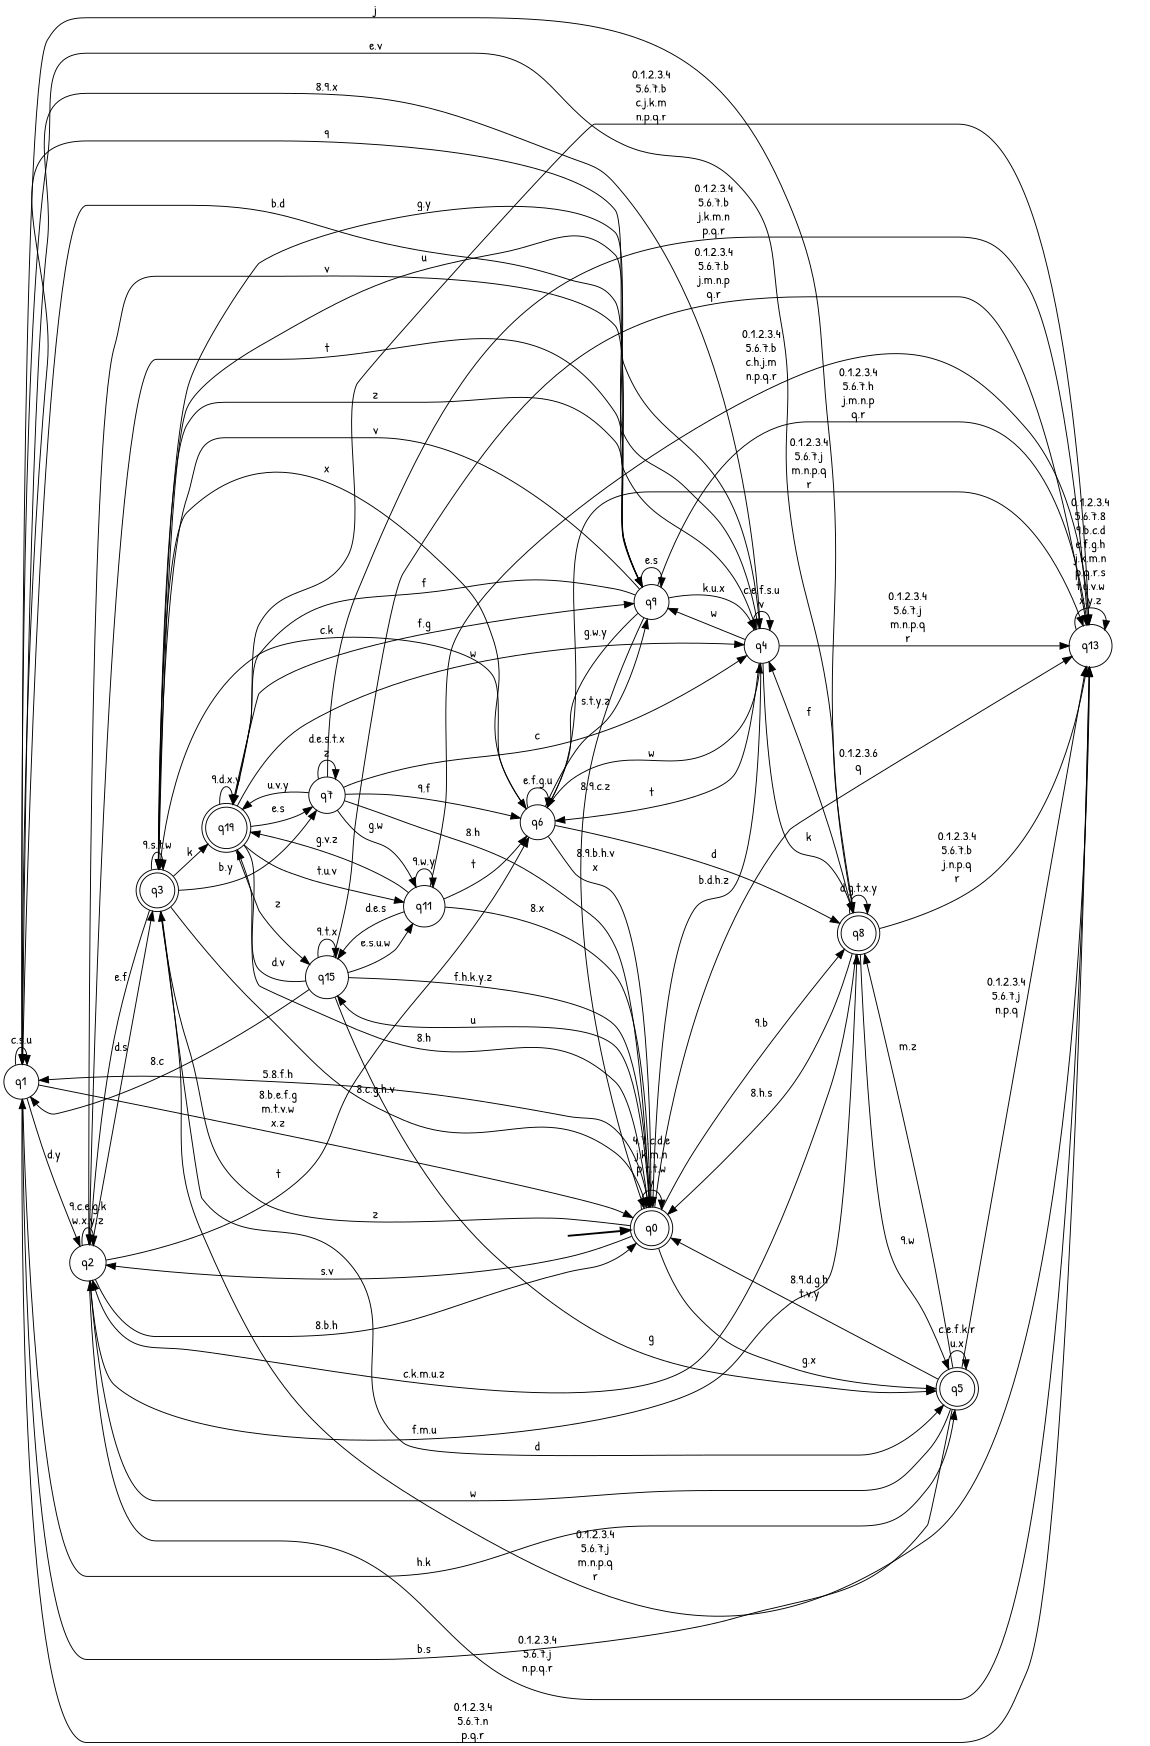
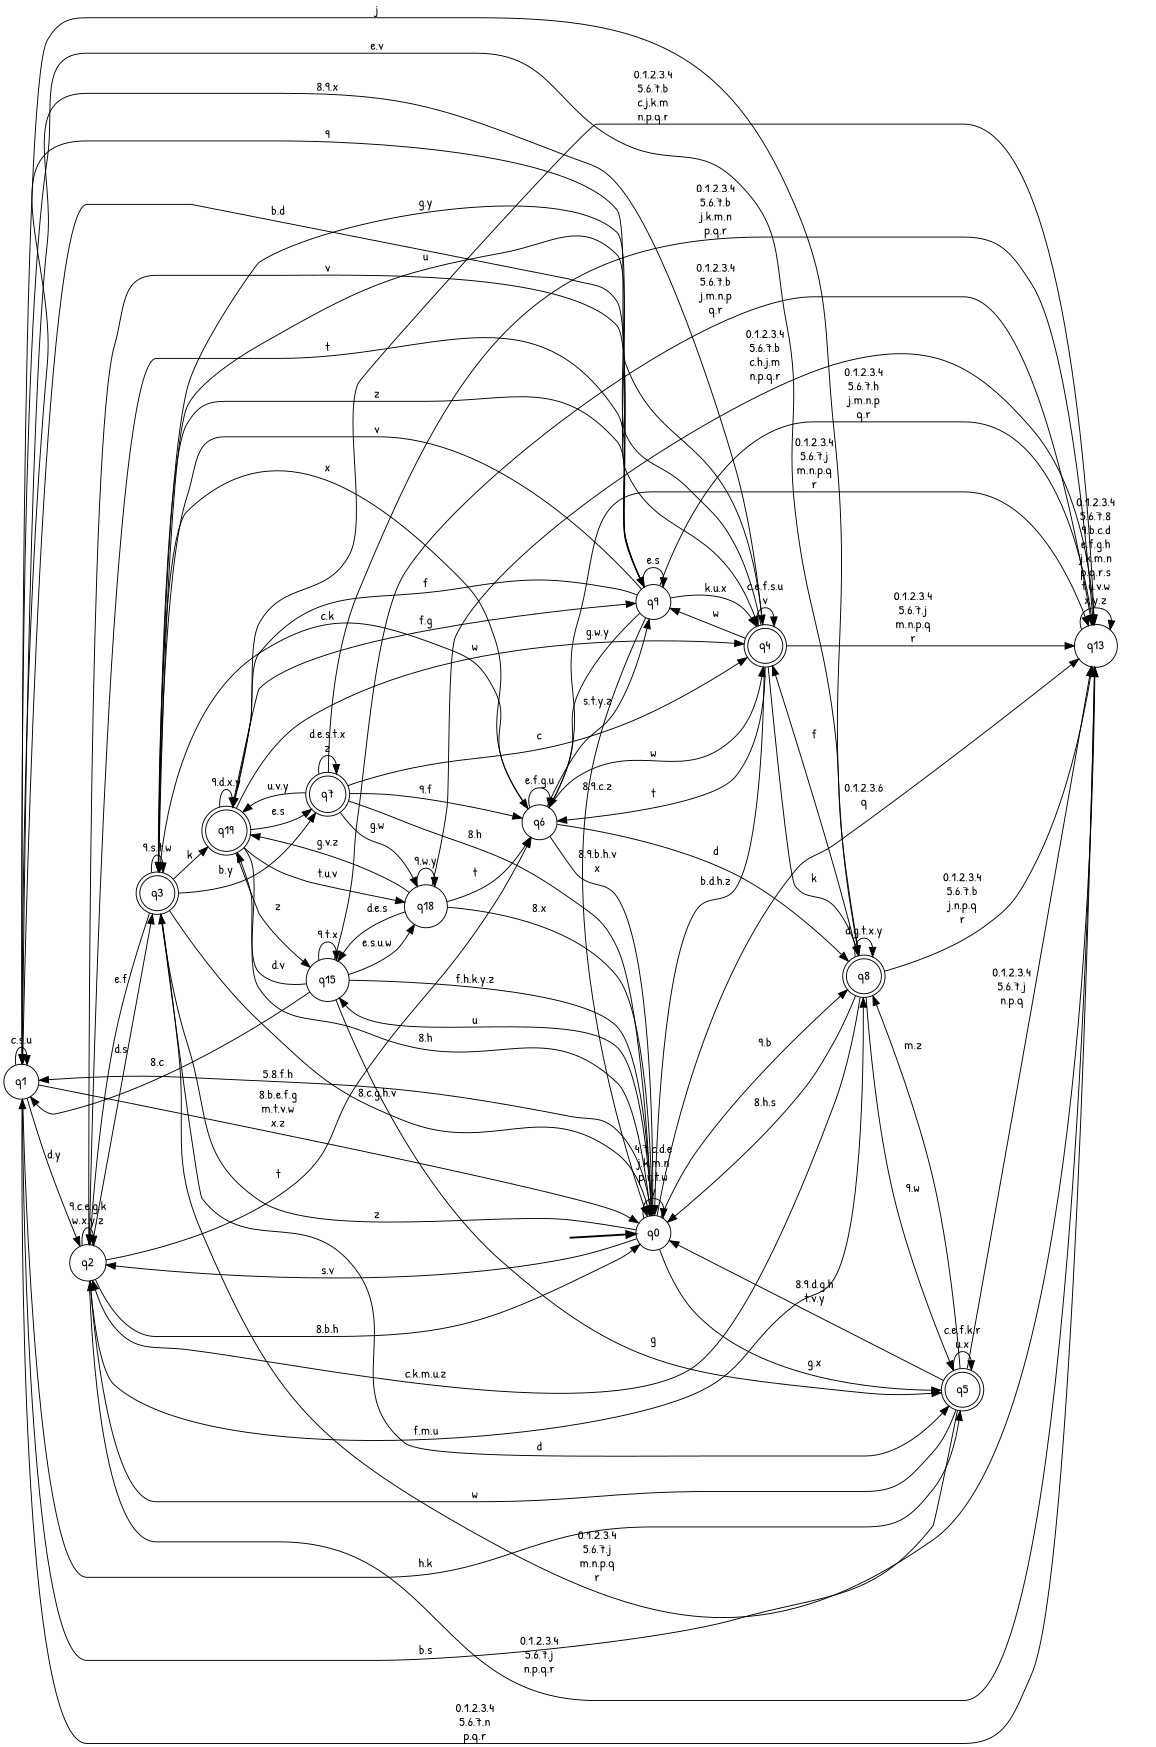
(762, 646) -> (765, 646)
(327, 795) -> (328, 794)
(424, 906) -> (426, 906)
(652, 1228) -> (653, 1233)
